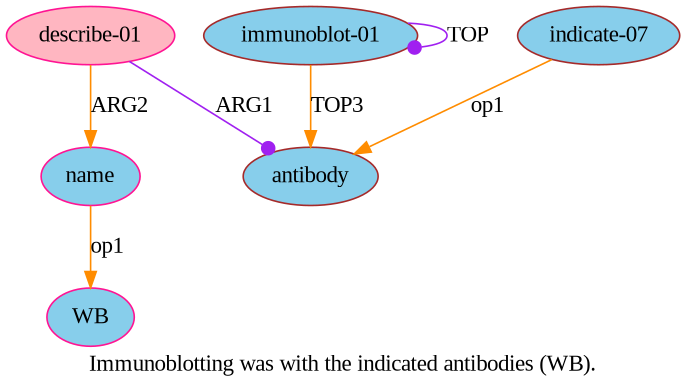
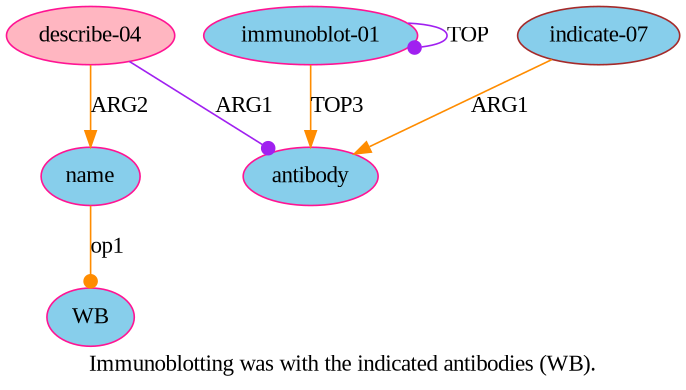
(91, 36) -> (91, 36)
(311, 36) -> (311, 36)
(488, 106) -> (500, 106)
(311, 176) -> (311, 176)
(91, 239) -> (91, 240)
